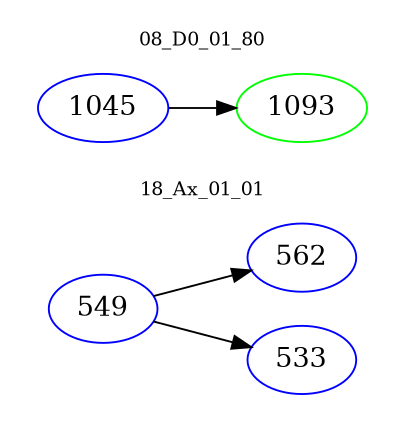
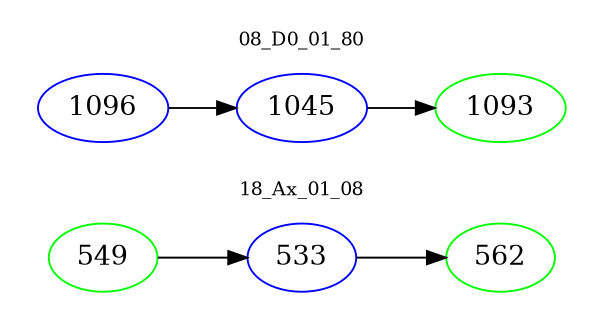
none -> (103, 108)
(202, 190) -> (302, 190)
(302, 258) -> (501, 258)
(193, 286) -> (392, 258)
(103, 309) -> (103, 258)
